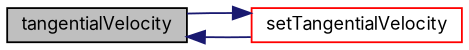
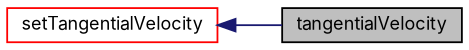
(228, 37) -> none
